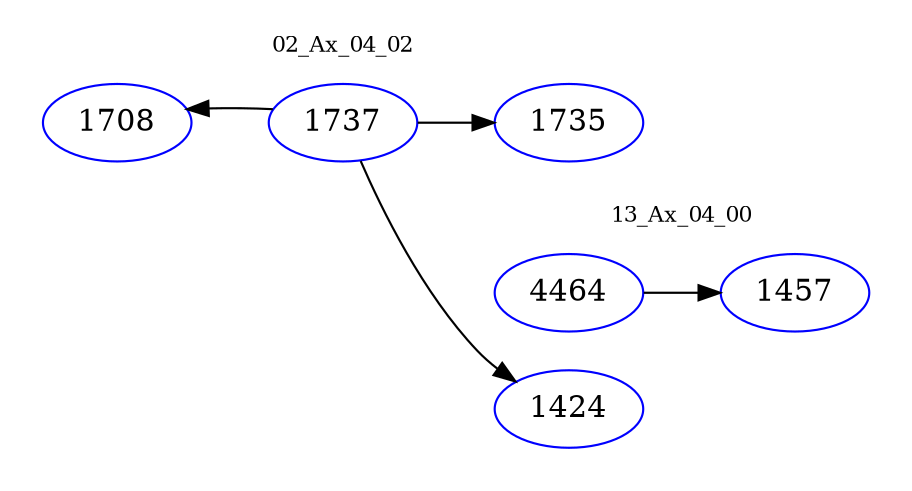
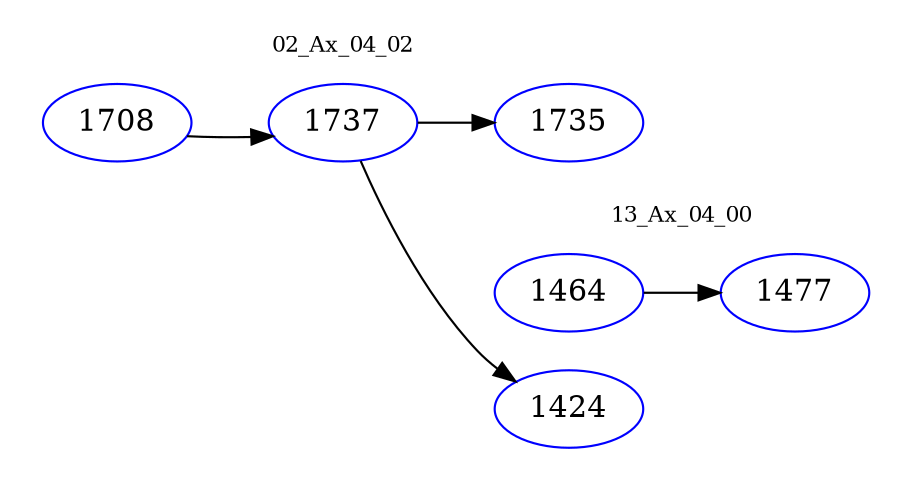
(241, 108) -> (219, 137)
(569, 293) -> (569, 293)
(795, 293) -> (795, 293)
